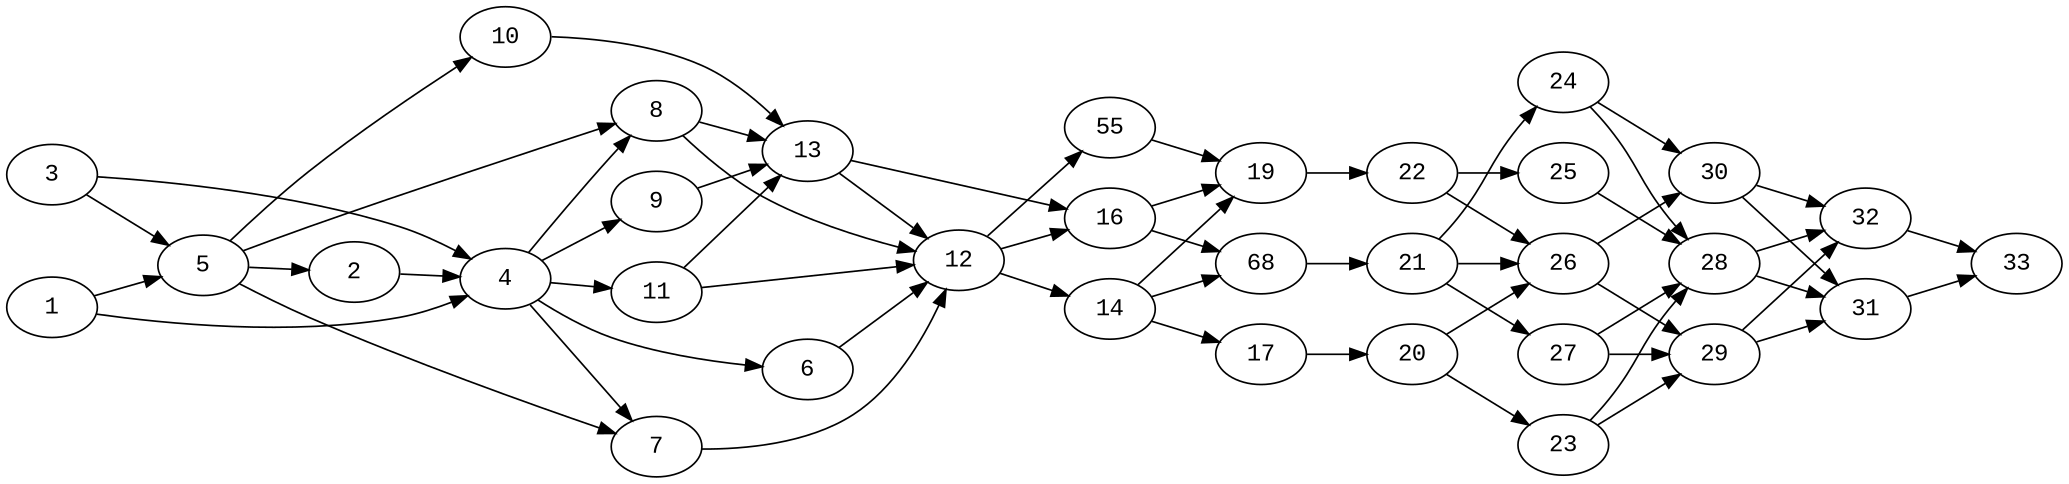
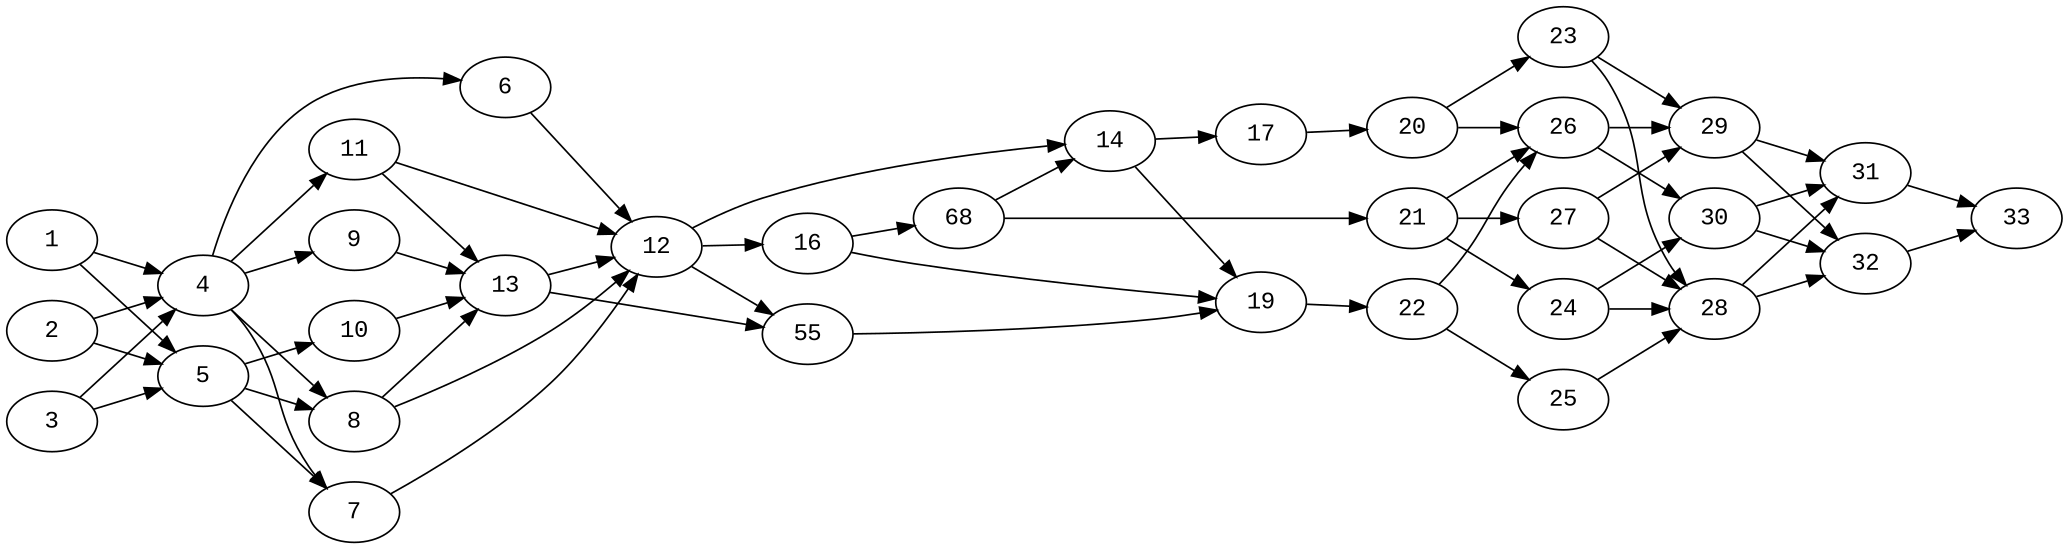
(951, 183) -> (648, 308)
(271, 268) -> (116, 350)
(1178, 289) -> (1027, 184)
